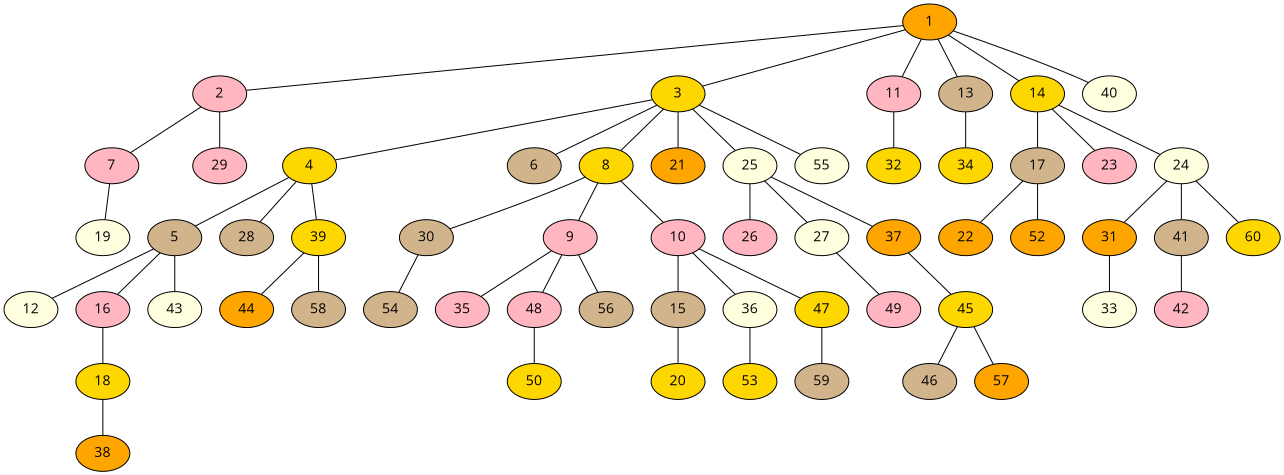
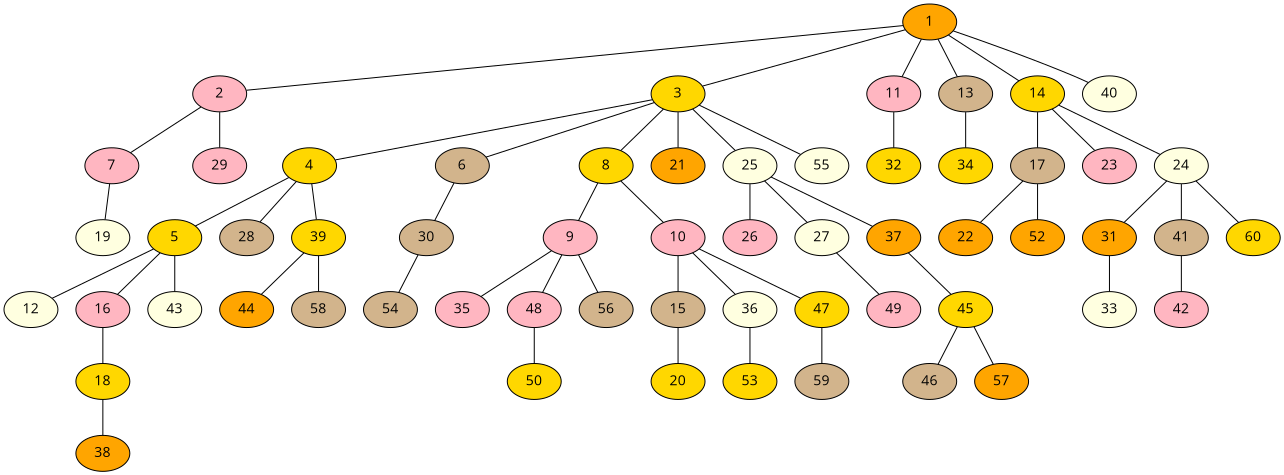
(518, 204) -> (444, 202)
(175, 238) -> (175, 238)
